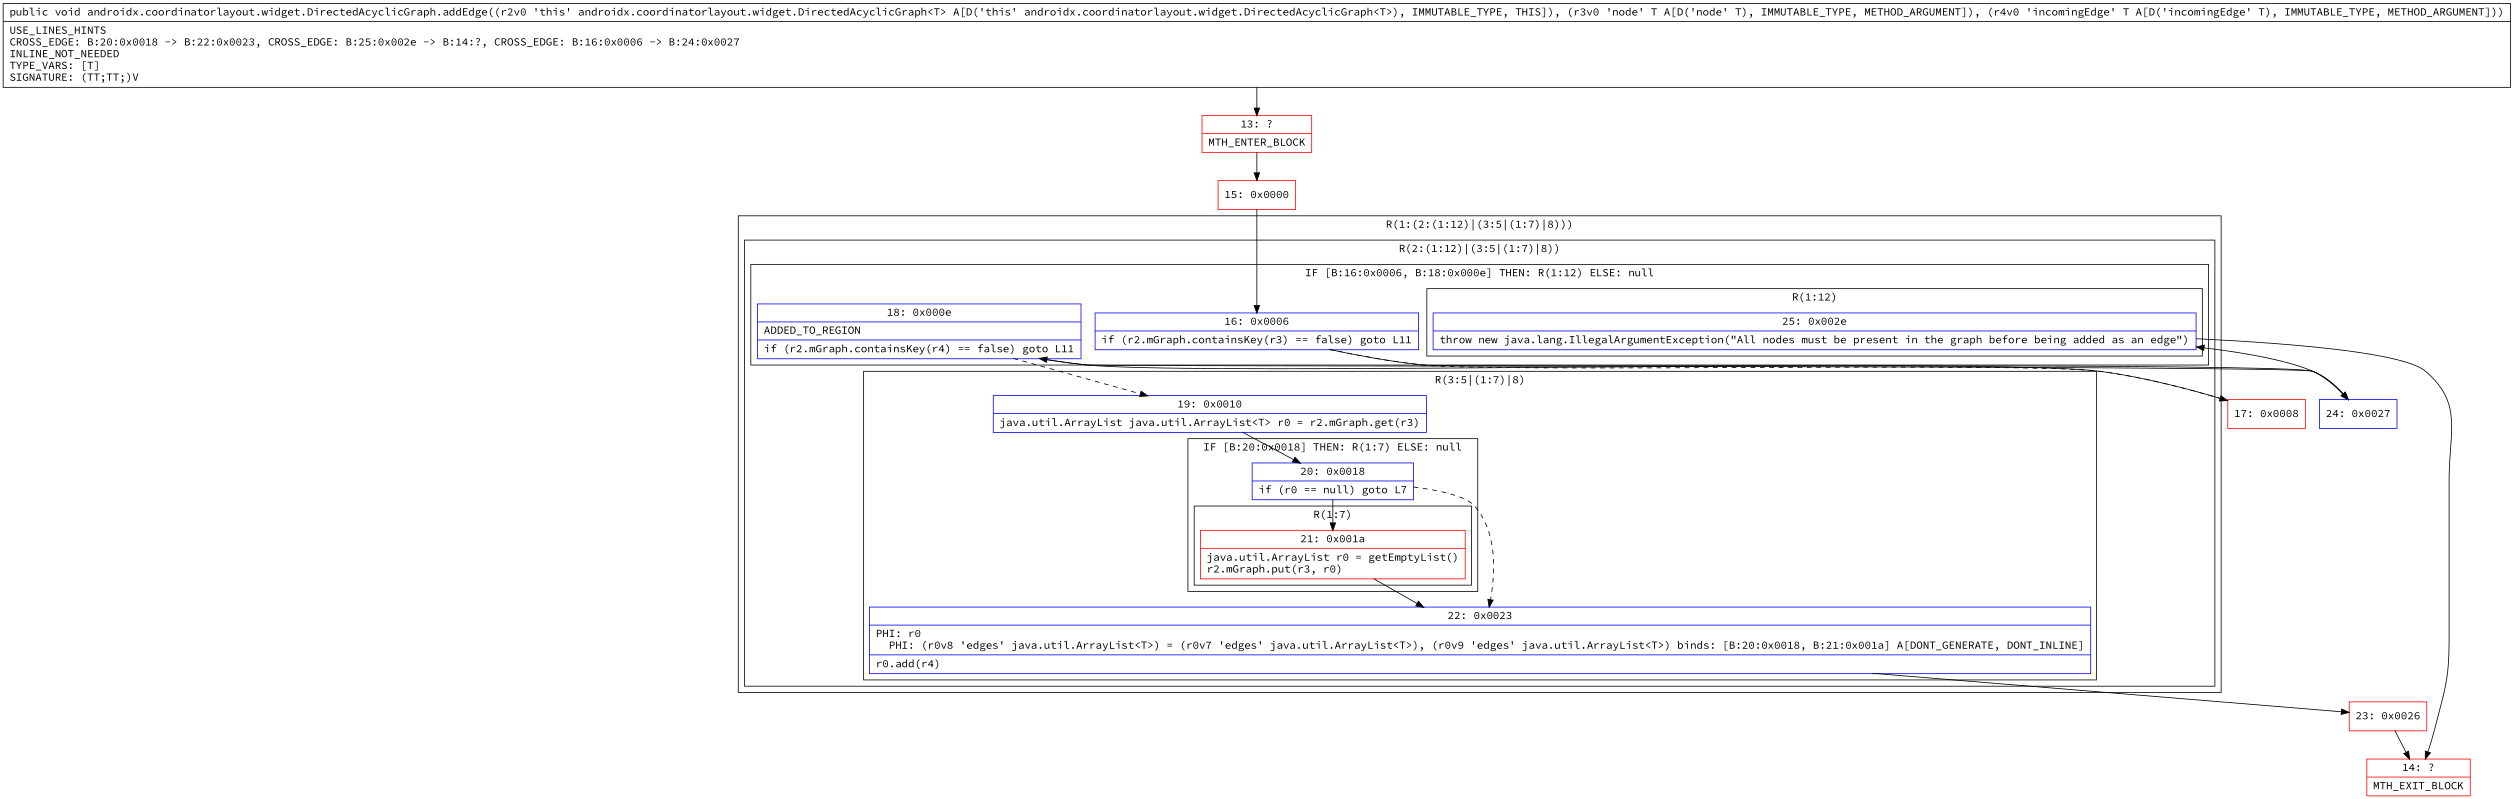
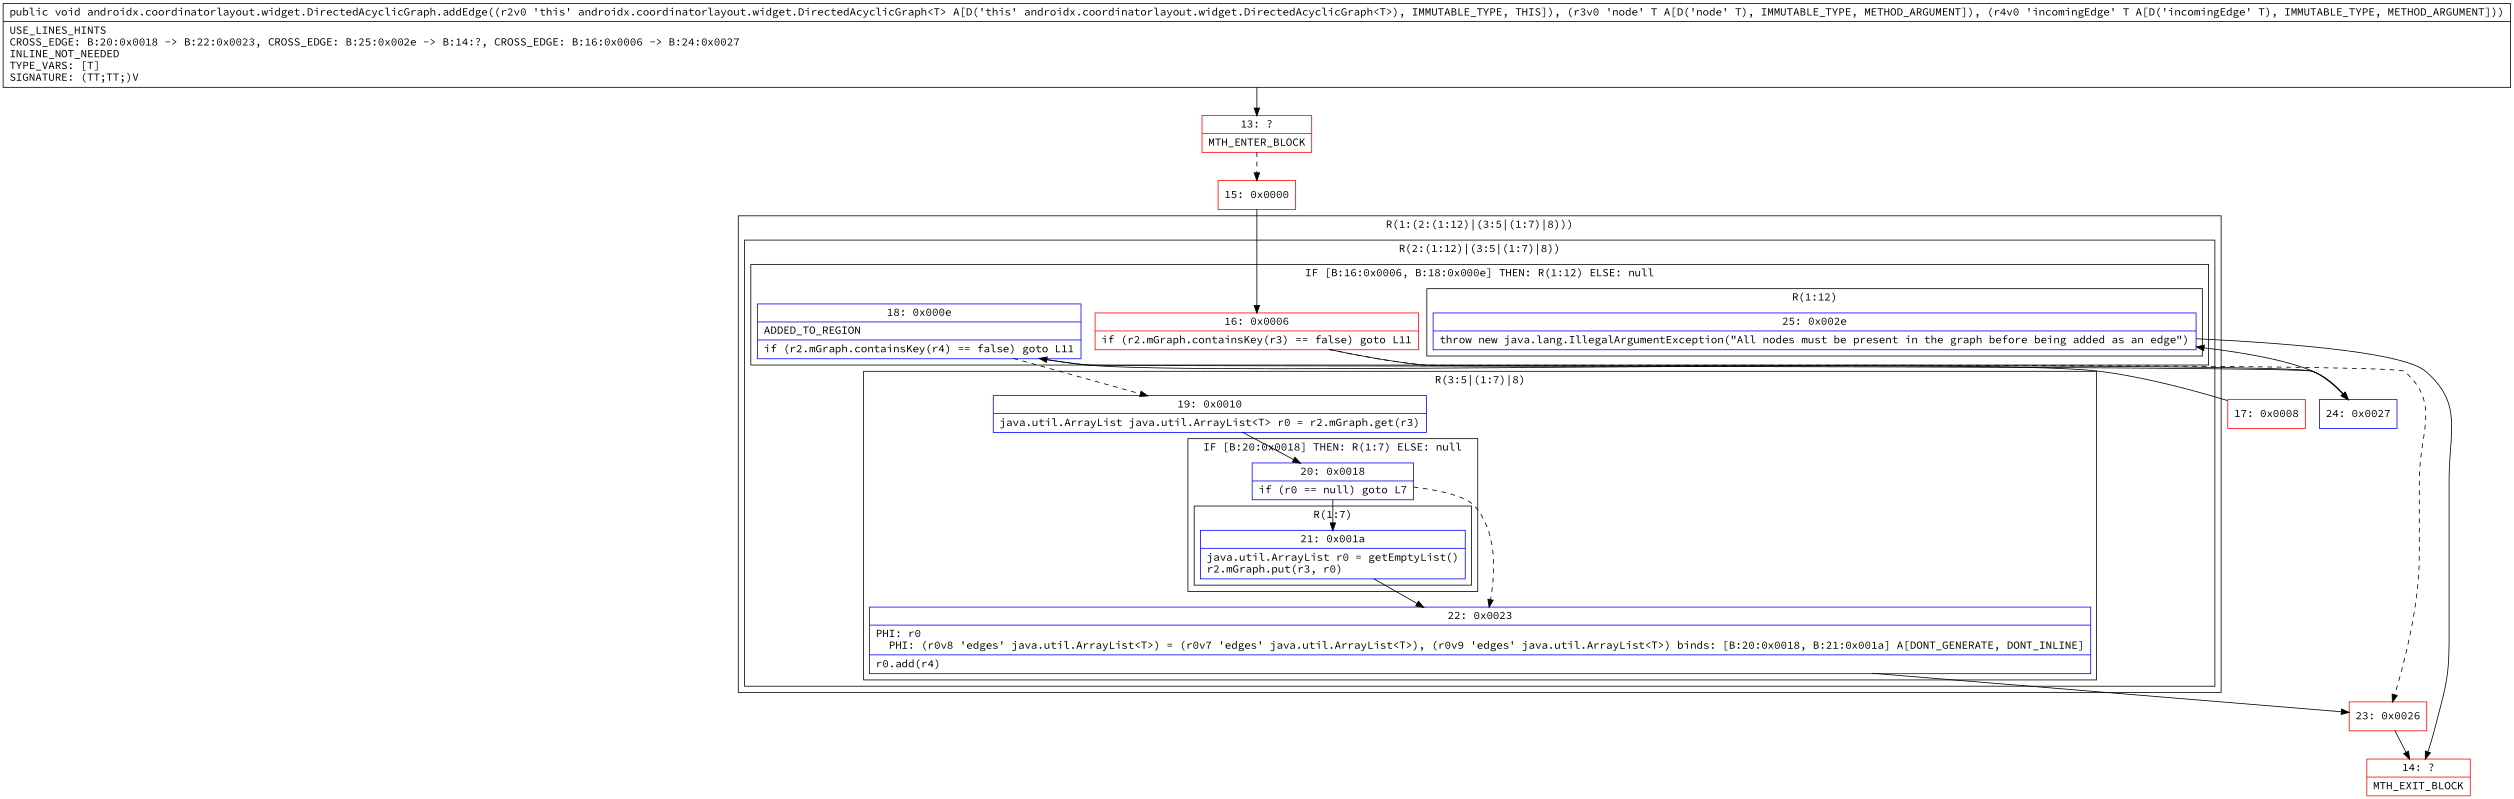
(1257, 162) -> (1257, 162)
(1257, 331) -> (1257, 331)
(1775, 367) -> (2349, 368)
(1333, 555) -> (1333, 555)
